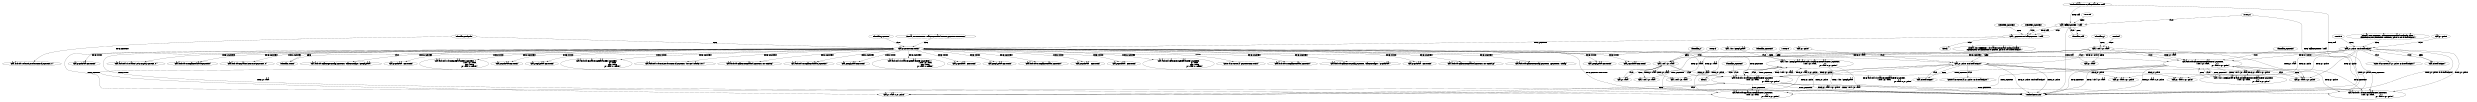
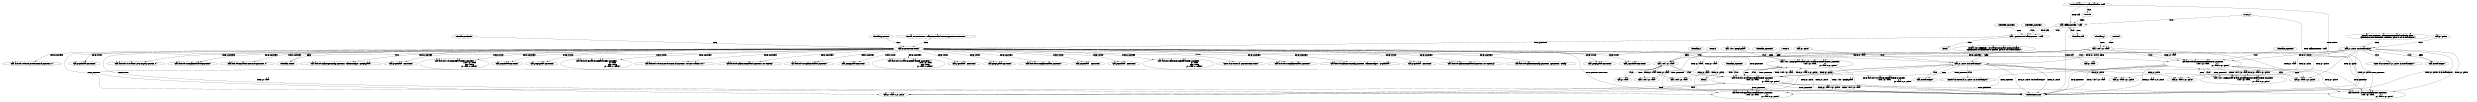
none -> (2087, 9)
(2338, 36) -> none
(242, 40) -> (464, 49)
(2332, 43) -> (2332, 43)
